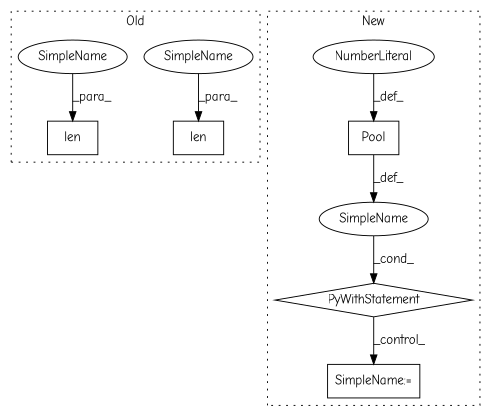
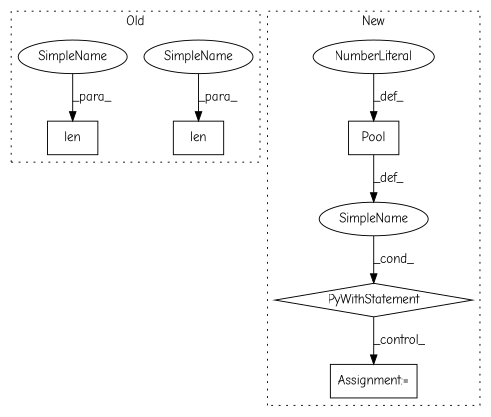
(374, 381) -> (374, 381)
